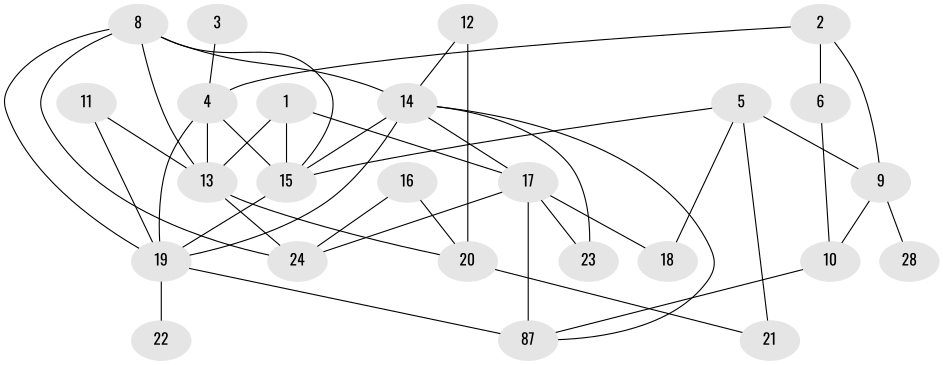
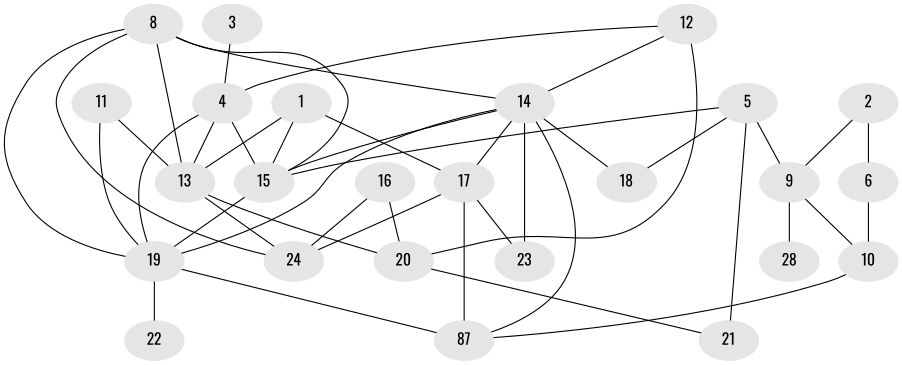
(509, 48) -> (449, 45)
(598, 222) -> (576, 143)
